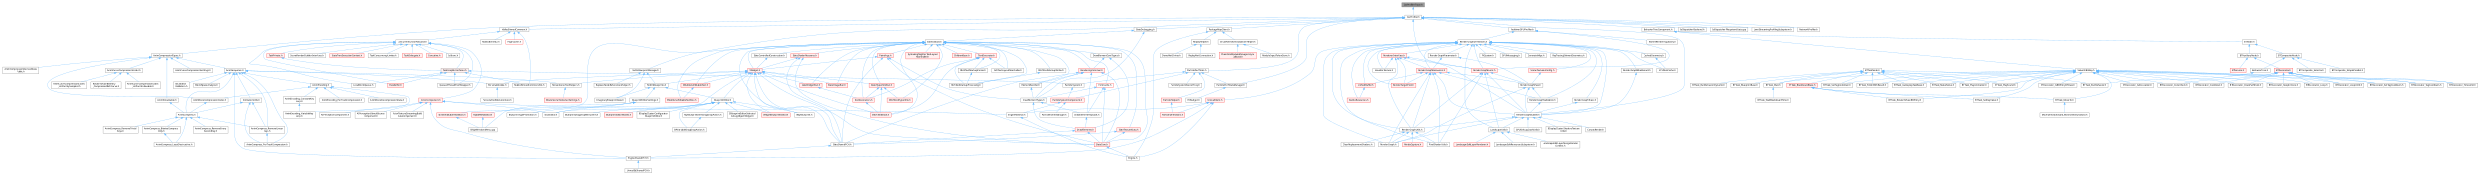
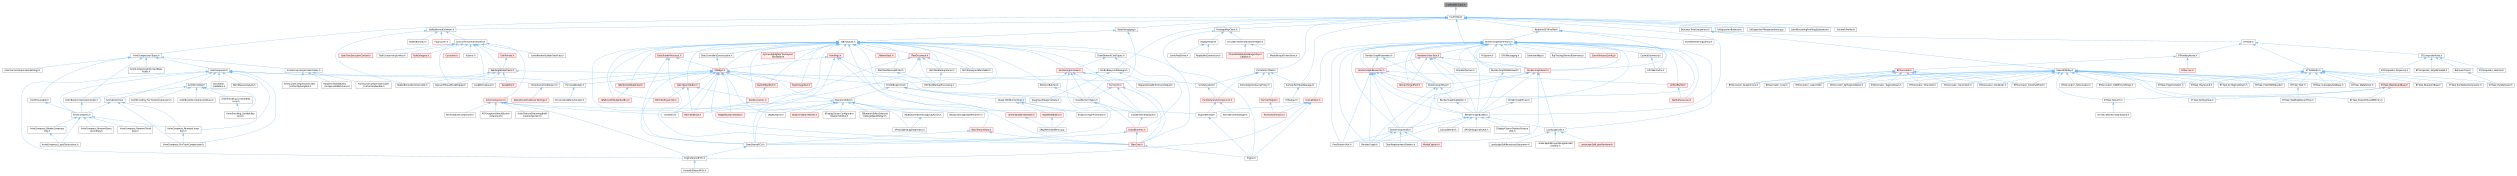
(264, 53) -> none
none -> (2282, 57)
none -> (2394, 70)
(1536, 79) -> (1413, 53)
(2065, 115) -> (2113, 115)
